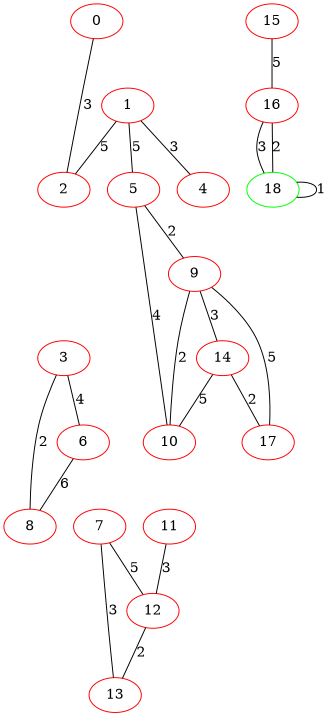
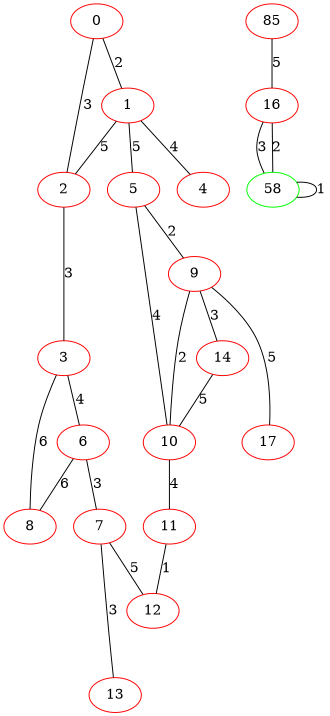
(272, 21) -> (272, 21)
none -> (112, 63)
(174, 148) -> (174, 148)
(273, 190) -> (273, 190)
none -> (64, 274)
(245, 400) -> none
(44, 442) -> (44, 442)
none -> (92, 485)
none -> (169, 485)
(167, 569) -> (167, 569)
(134, 653) -> none
